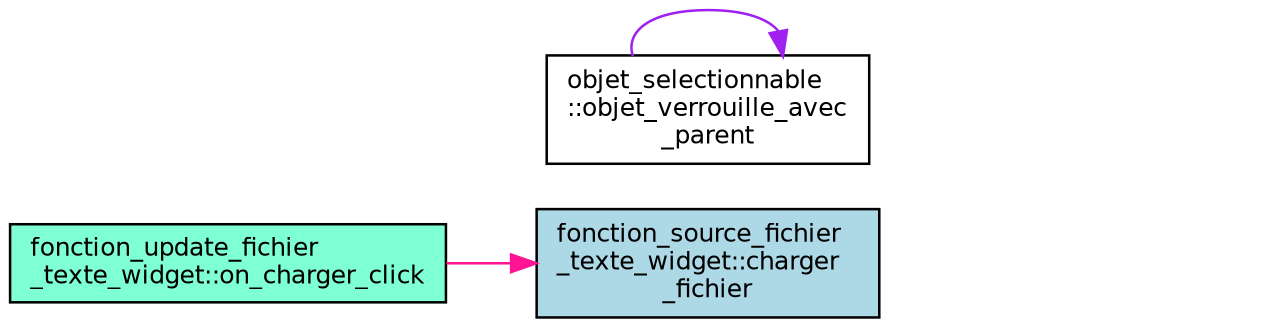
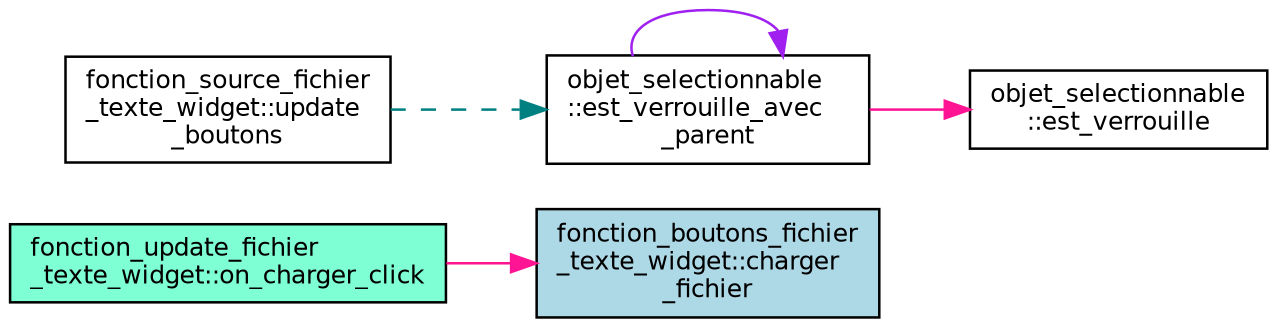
none -> (228, 110)
(708, 110) -> (708, 110)
none -> (1119, 110)
(708, 263) -> (708, 263)
